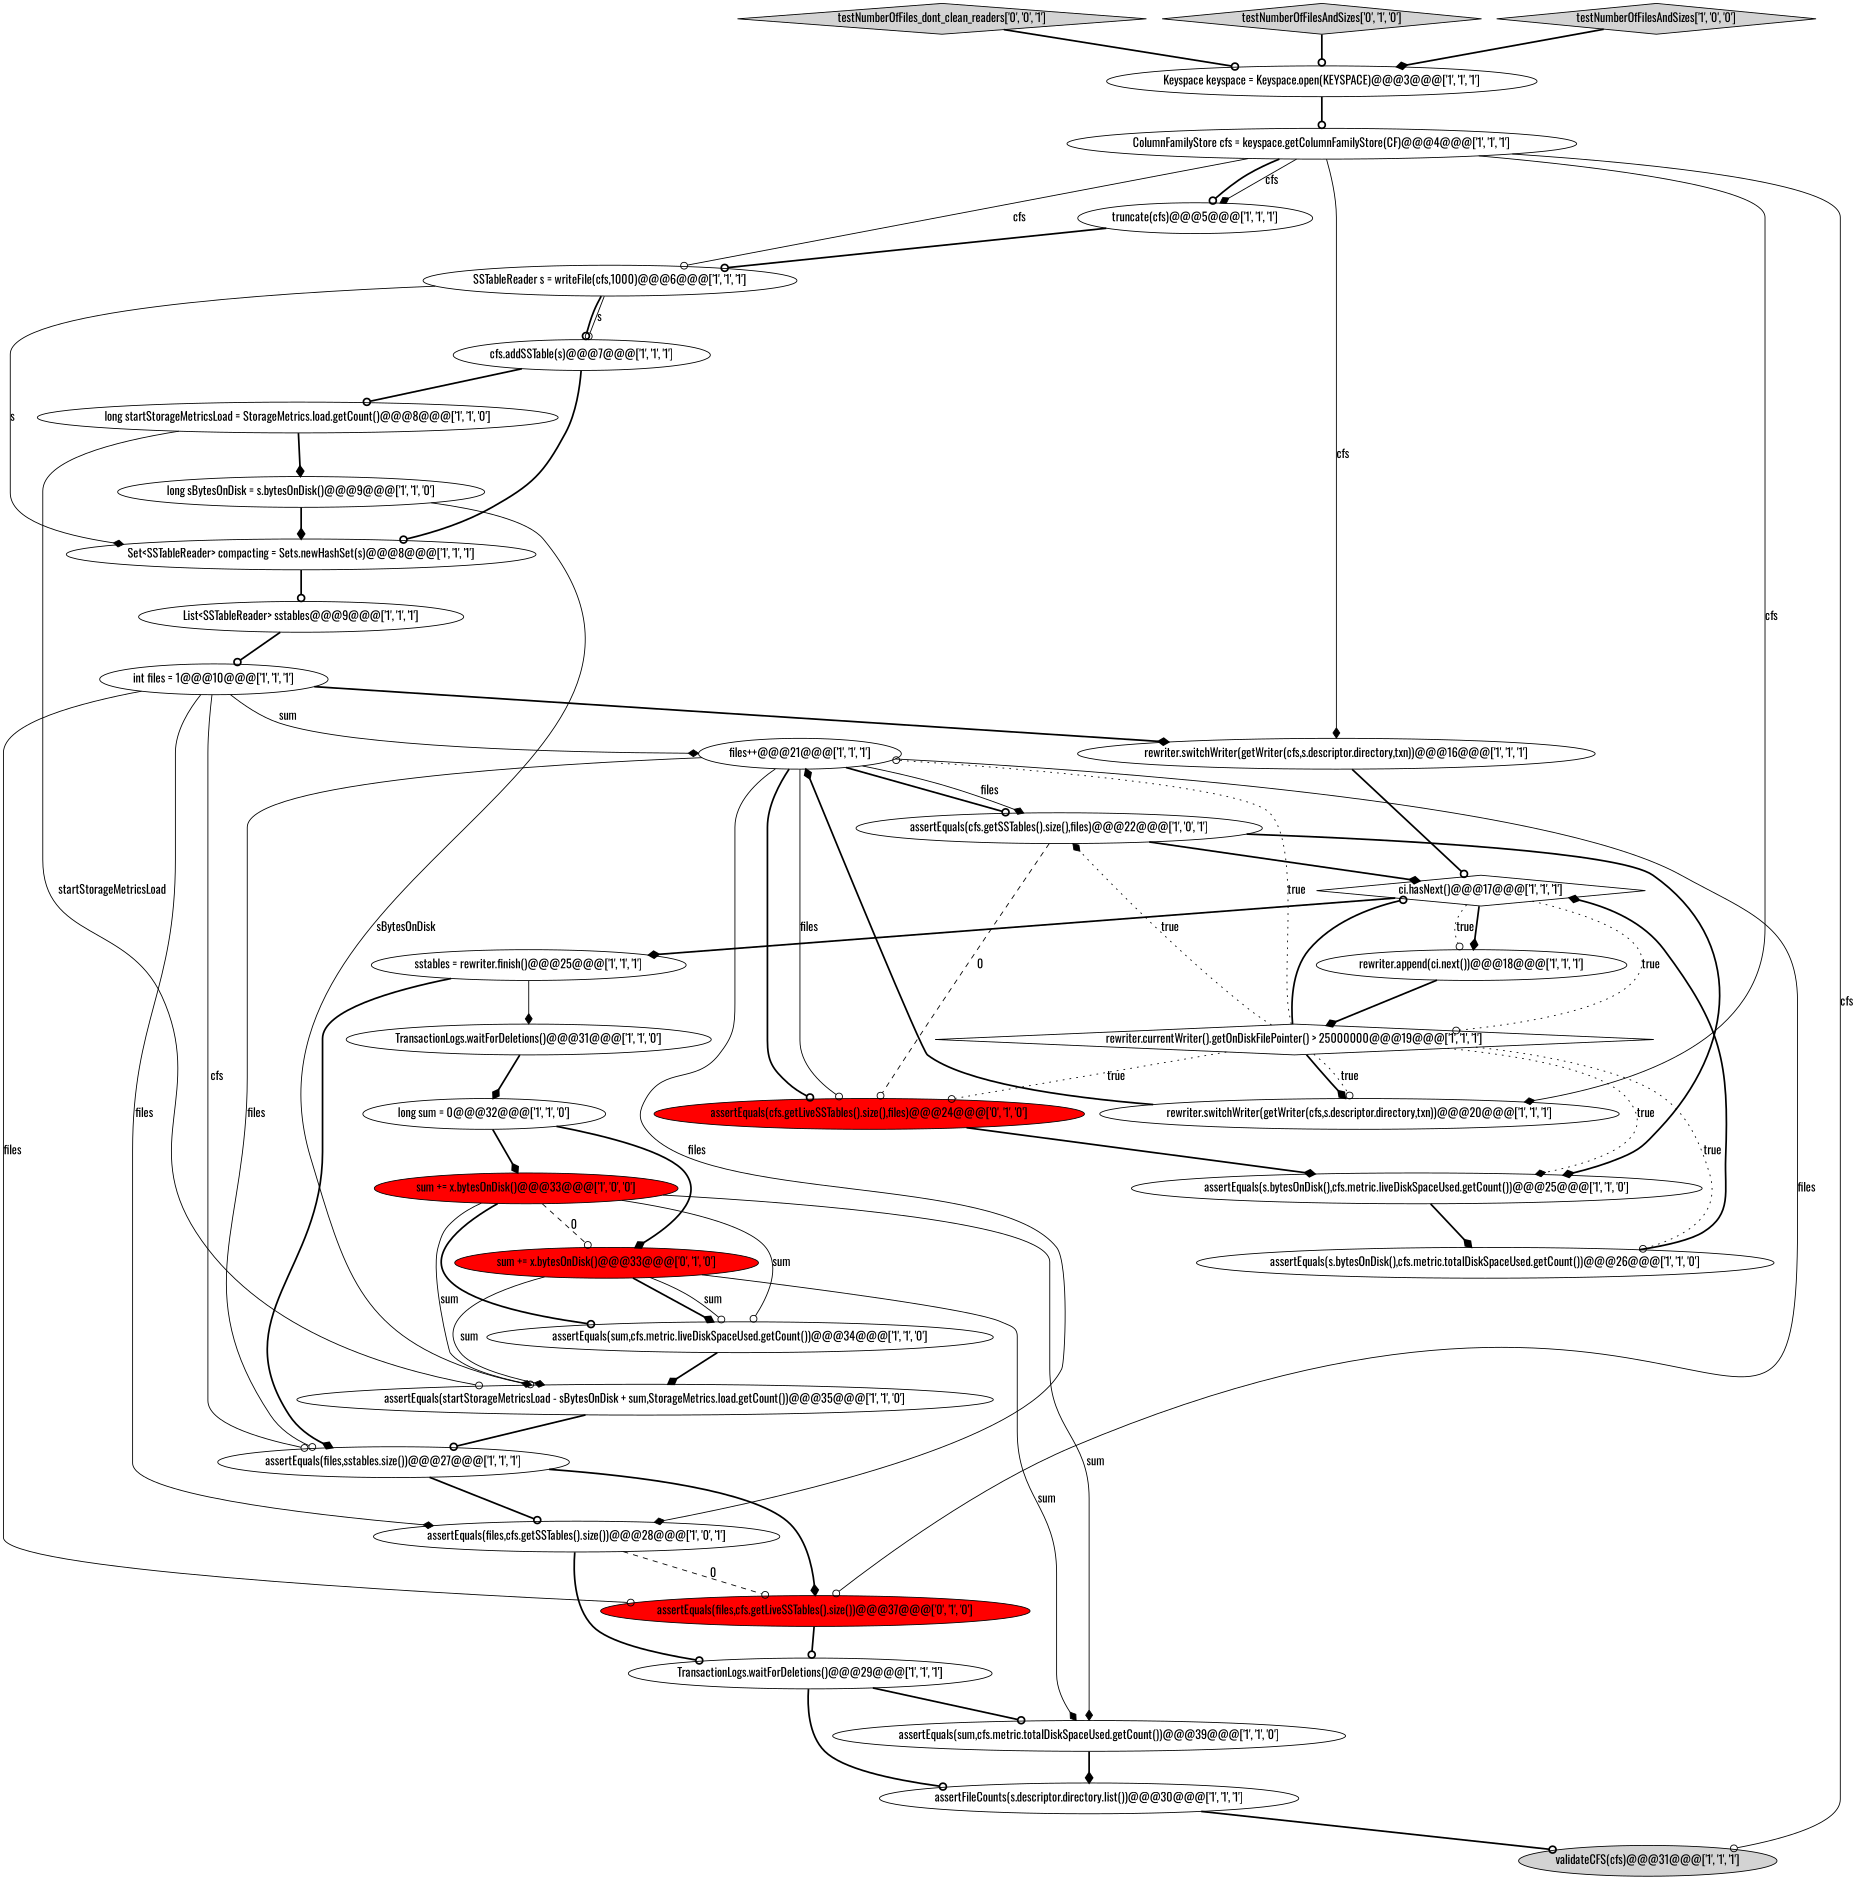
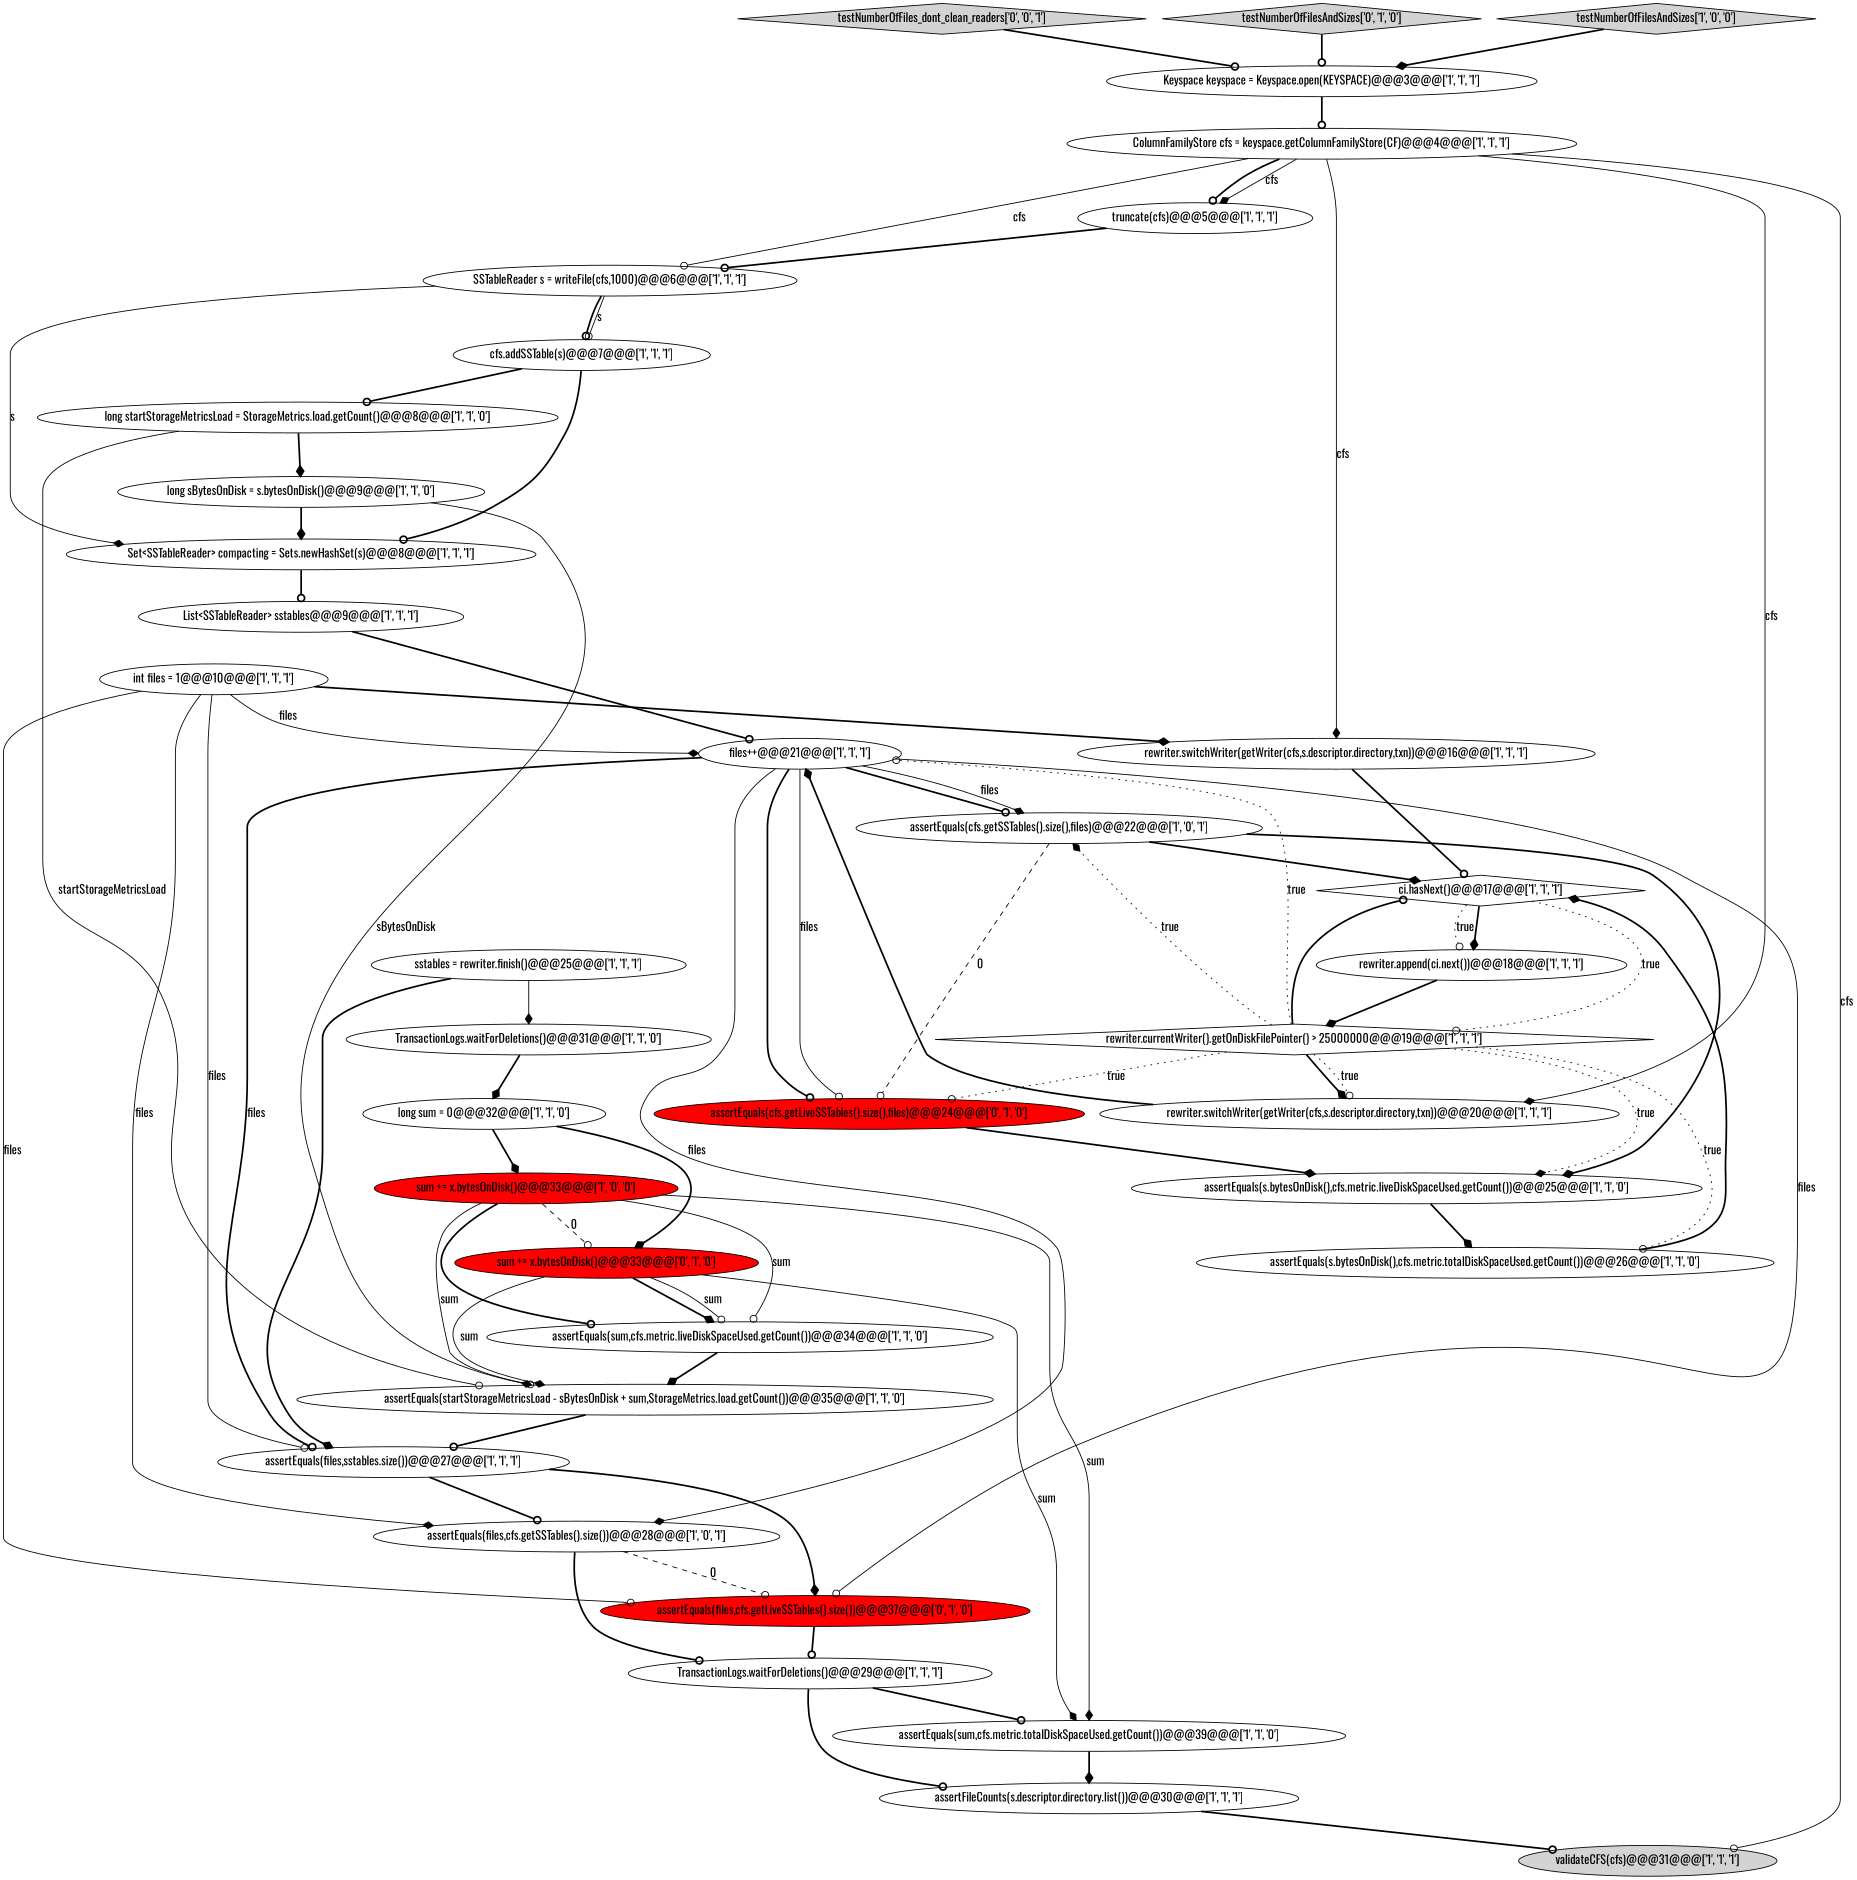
(260, 646) -> (549, 685)
(288, 717) -> (288, 717)
(247, 918) -> (247, 918)
(1027, 926) -> none
(217, 1077) -> (217, 1077)
